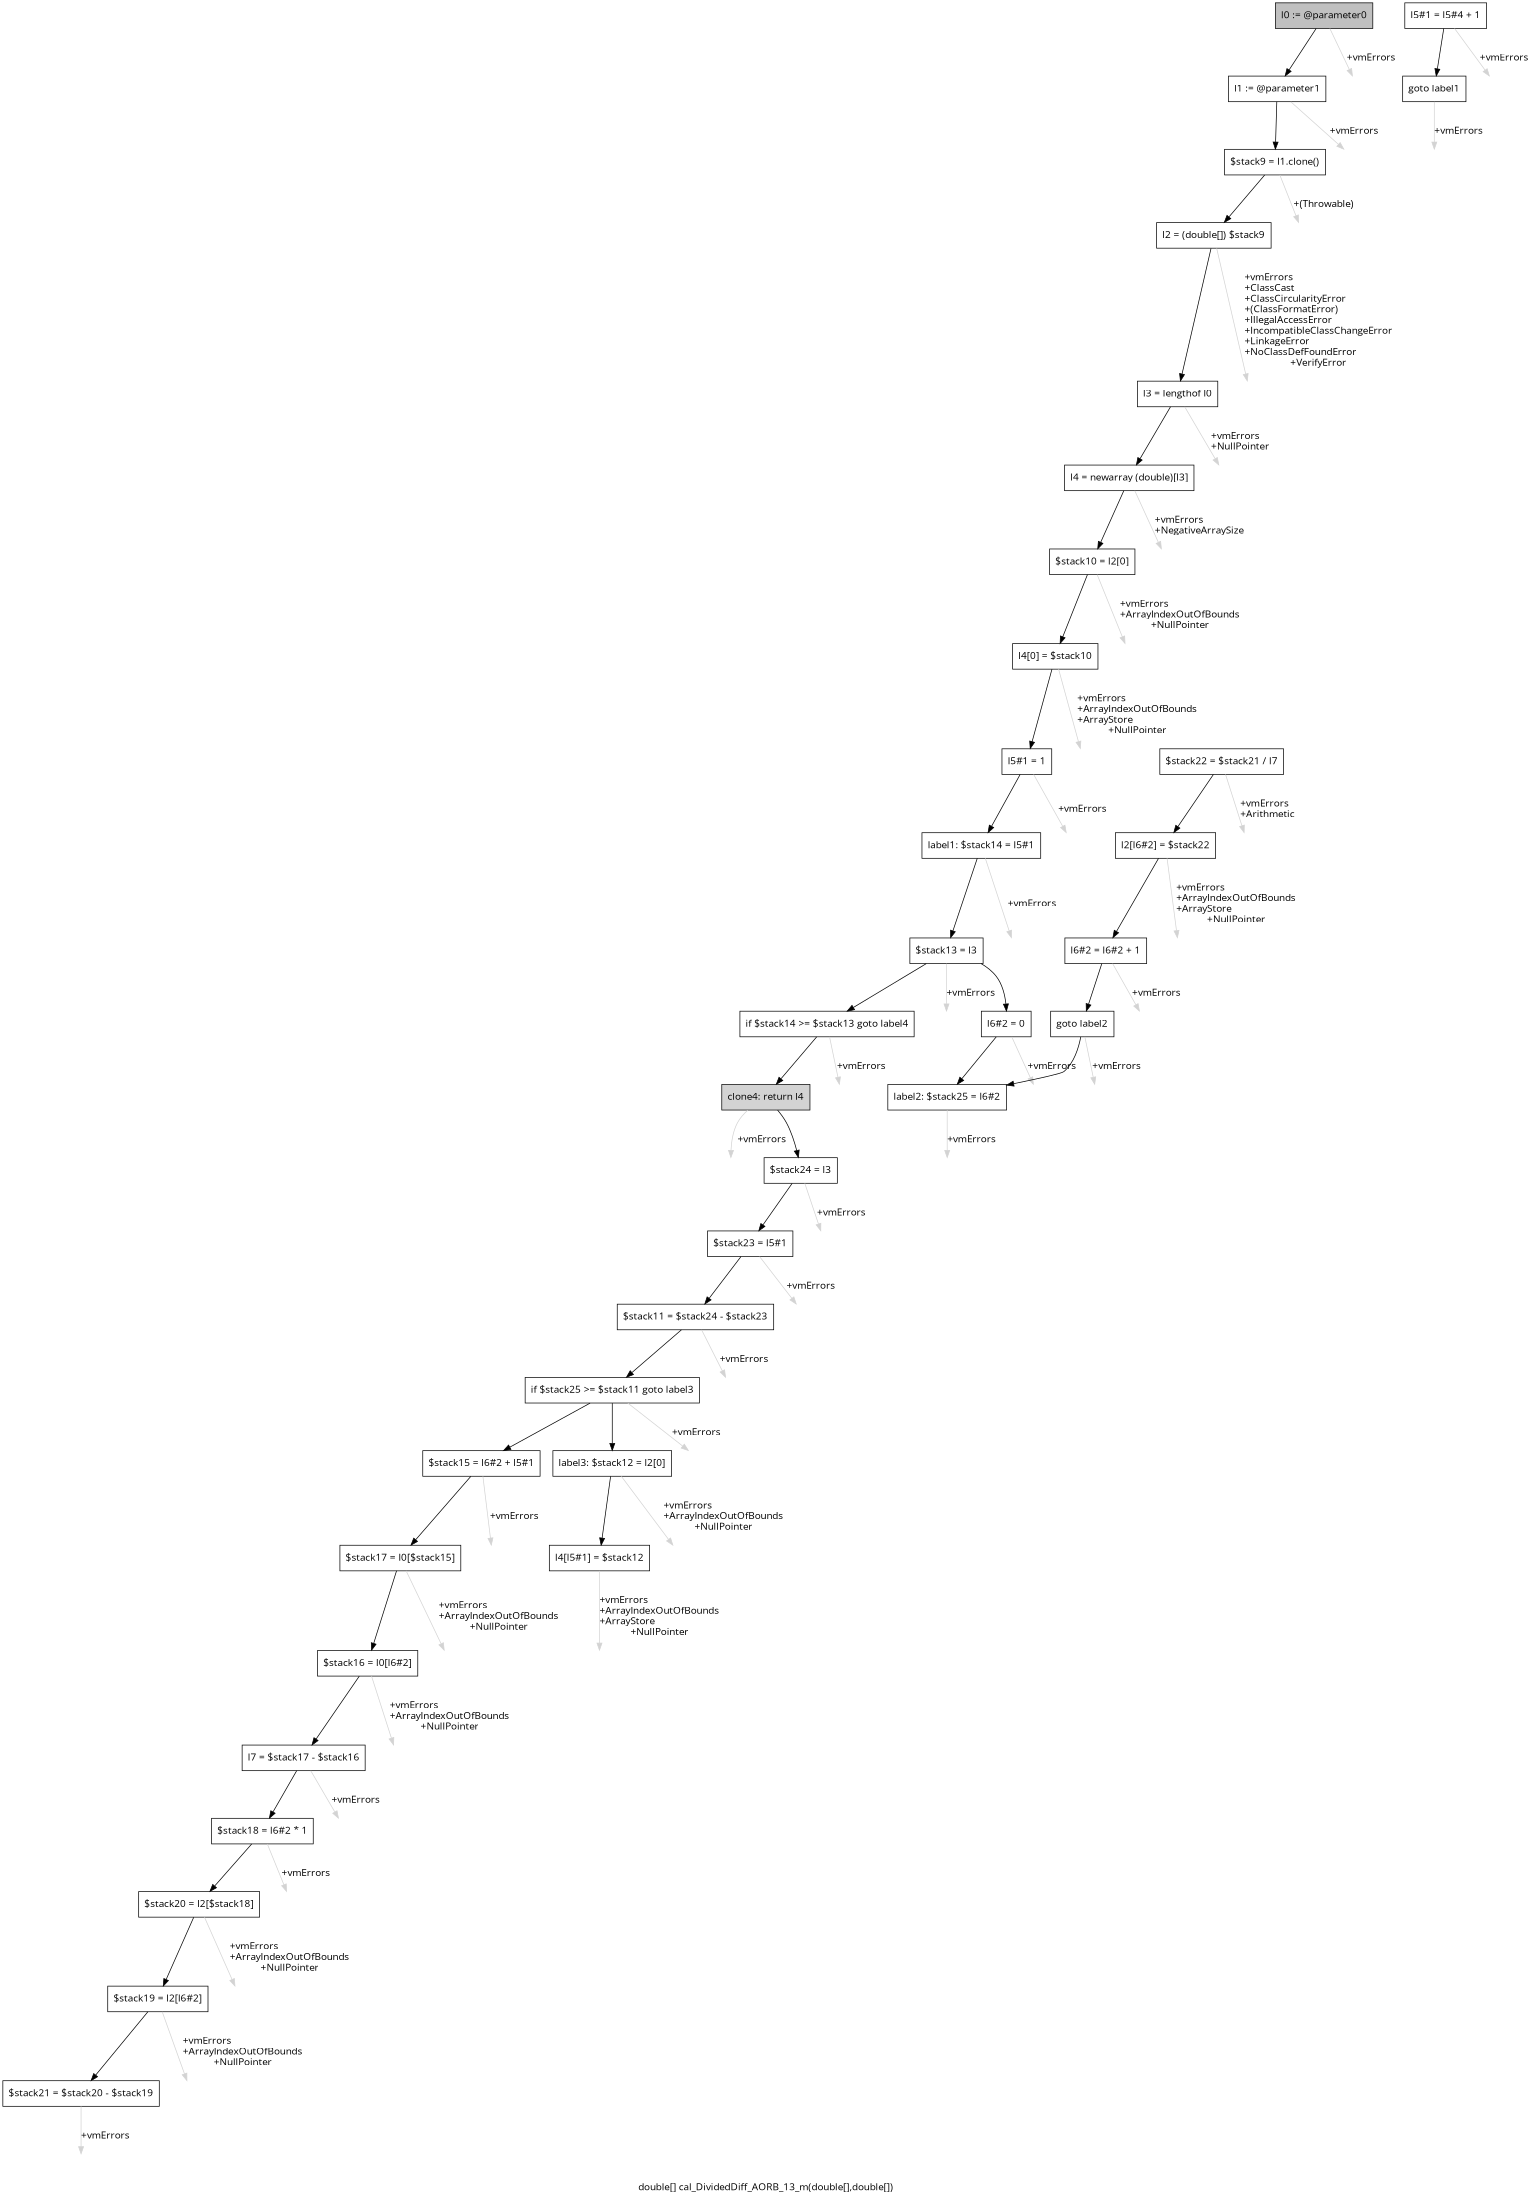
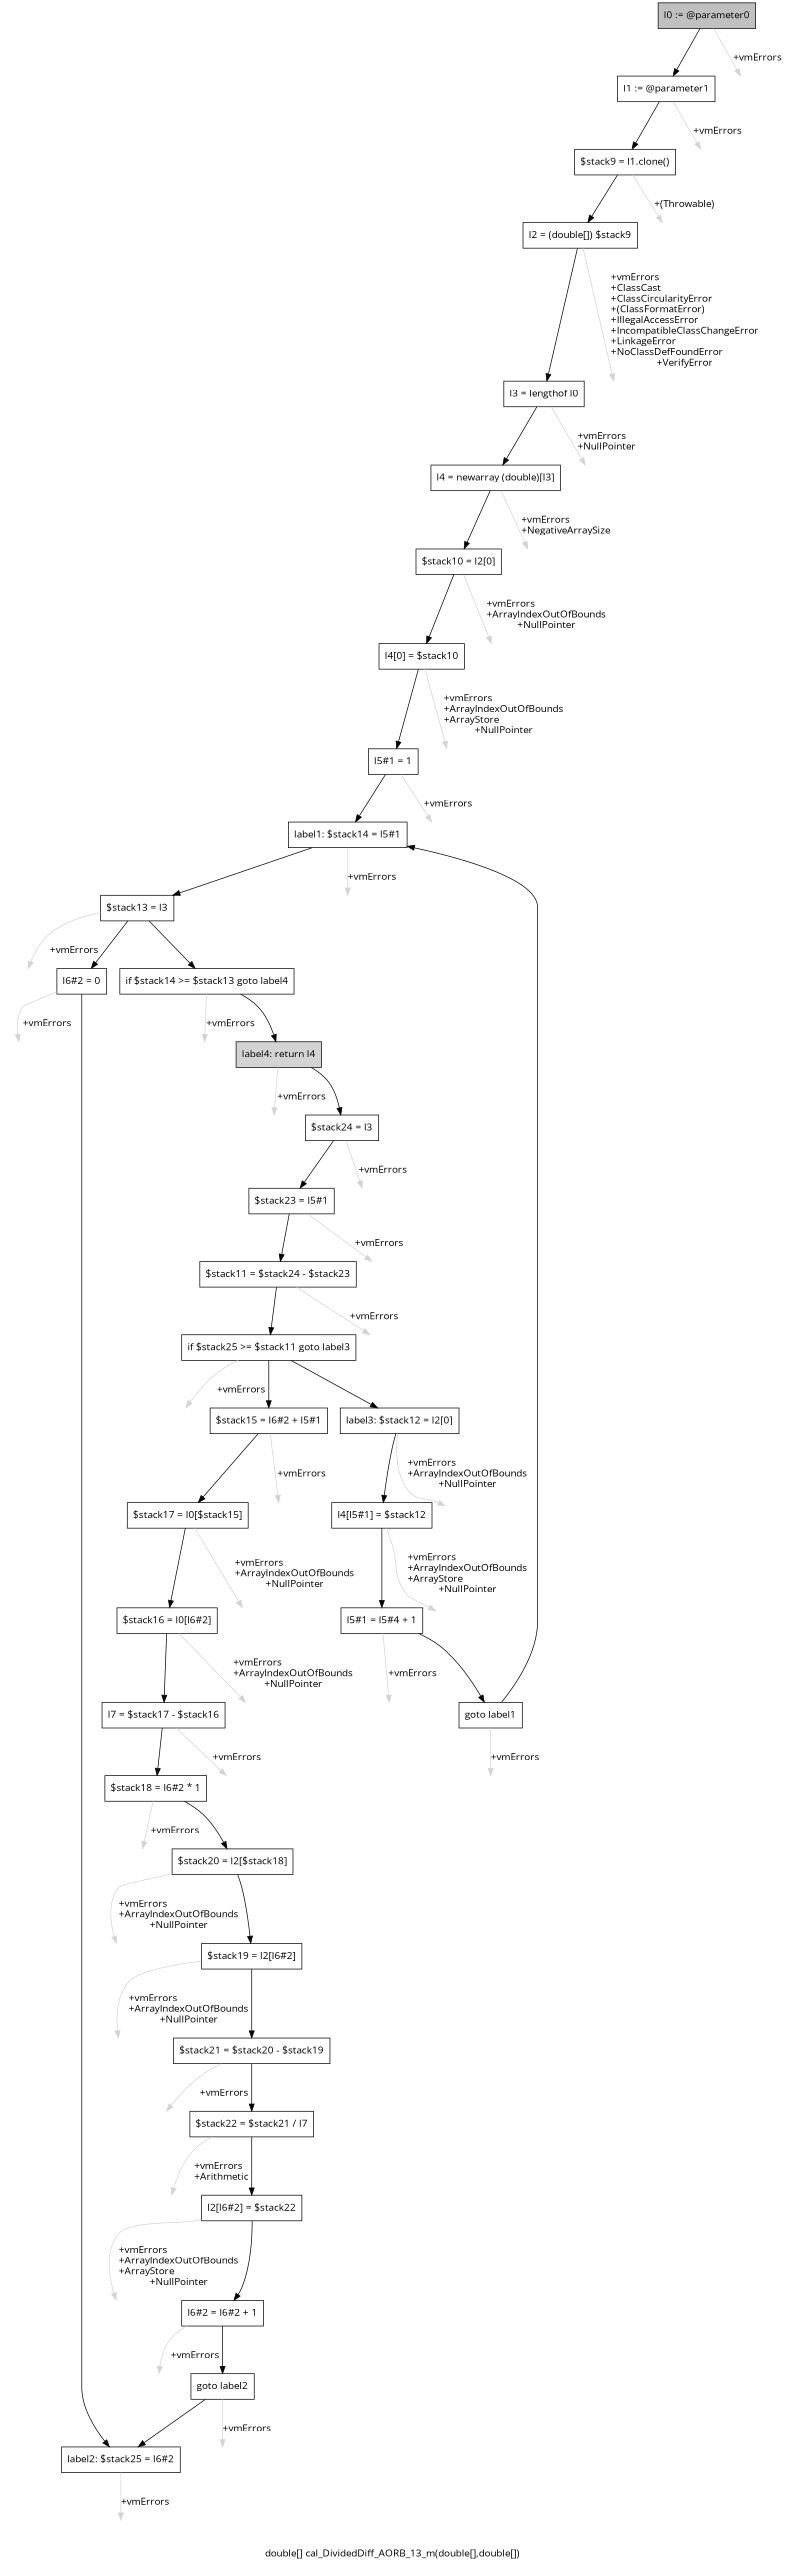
(766, 1097) -> (279, 1055)
none -> (538, 1238)
none -> (382, 1564)
none -> (252, 2084)
